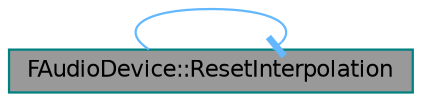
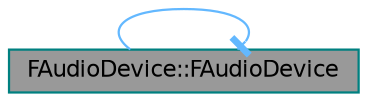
(211, 71) -> (184, 71)
